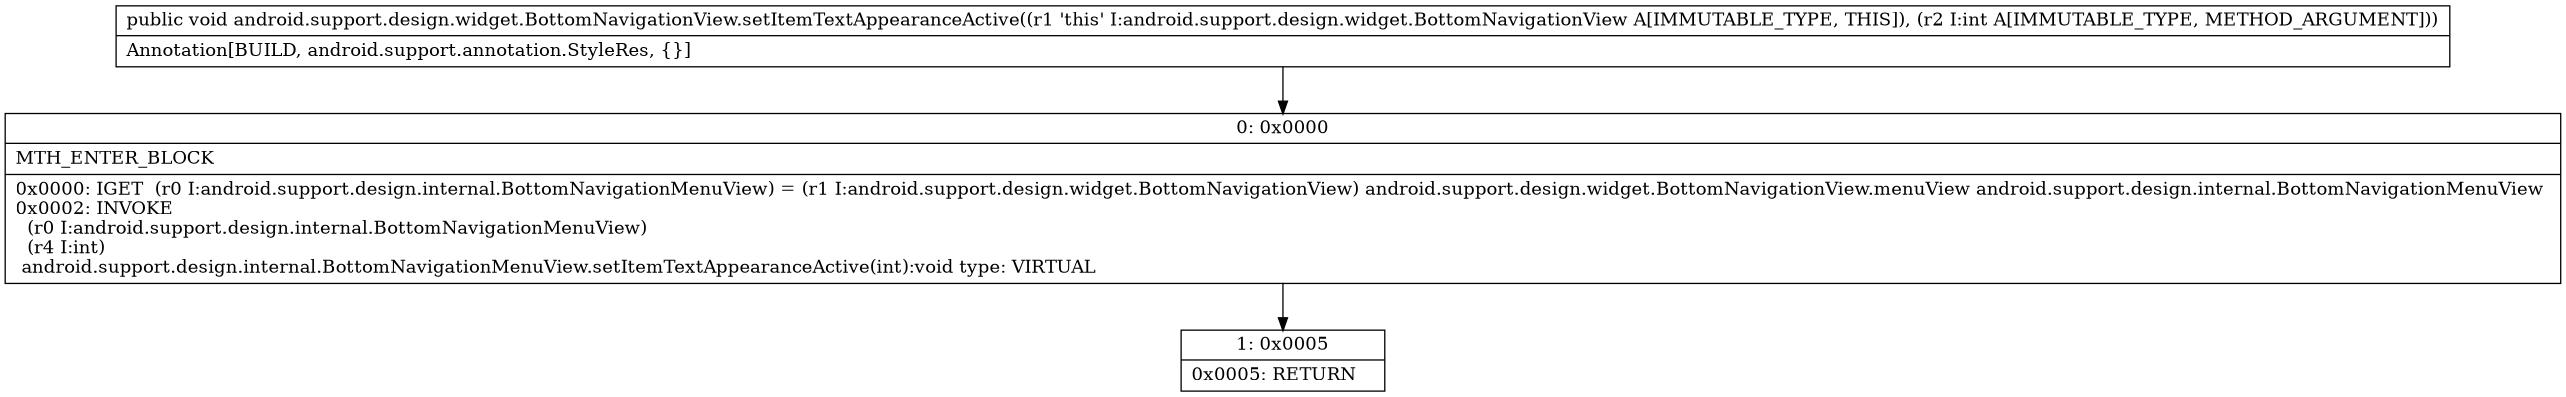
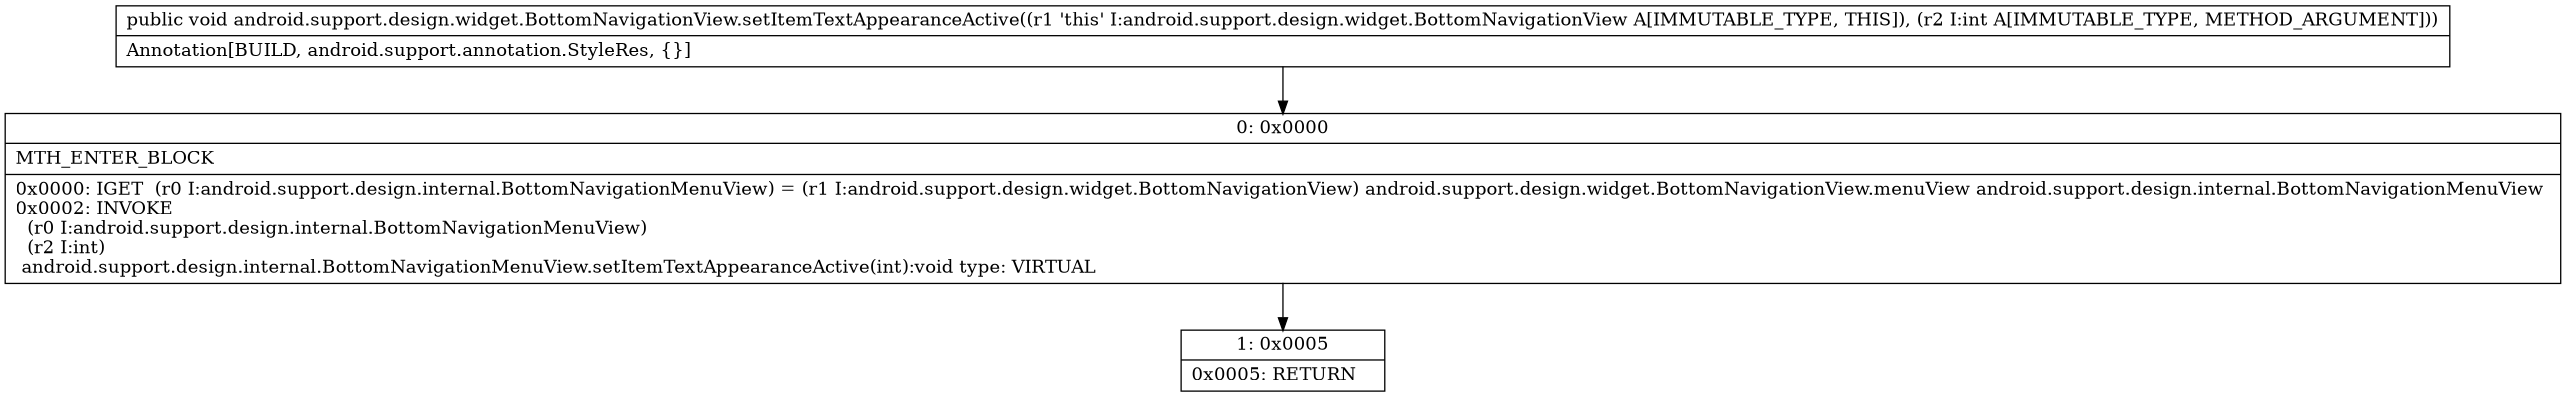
(61, 248) -> (61, 248)
